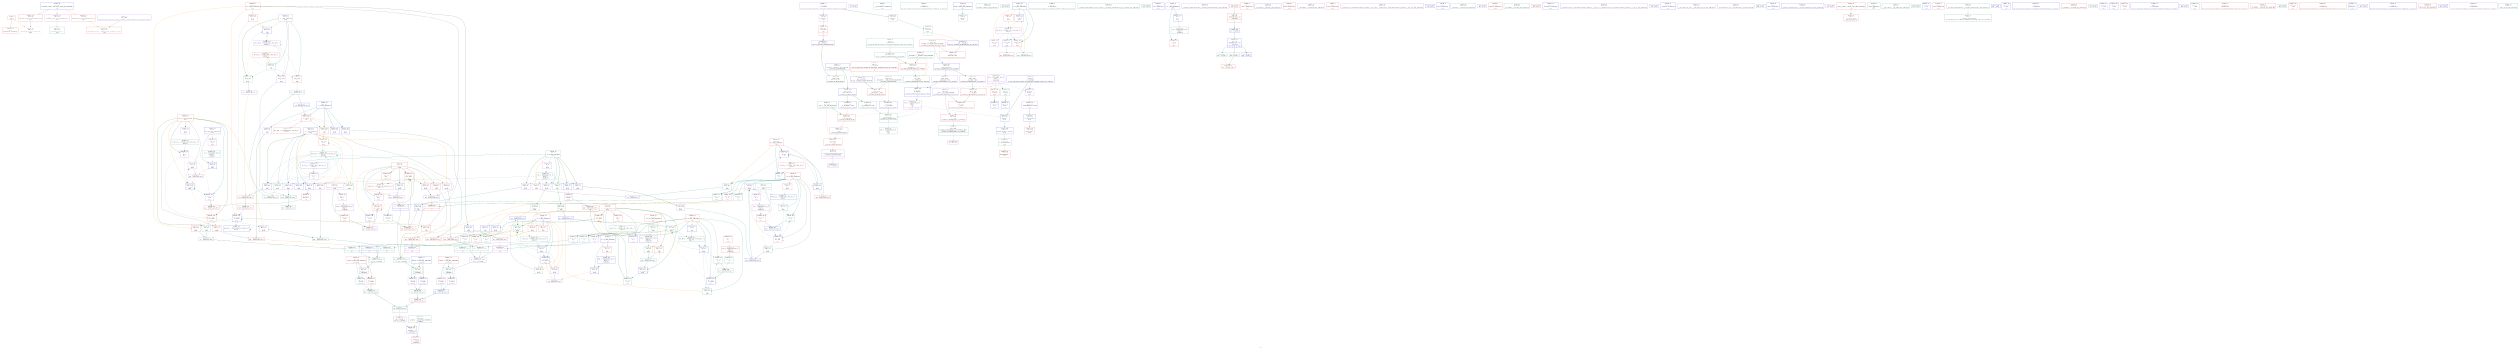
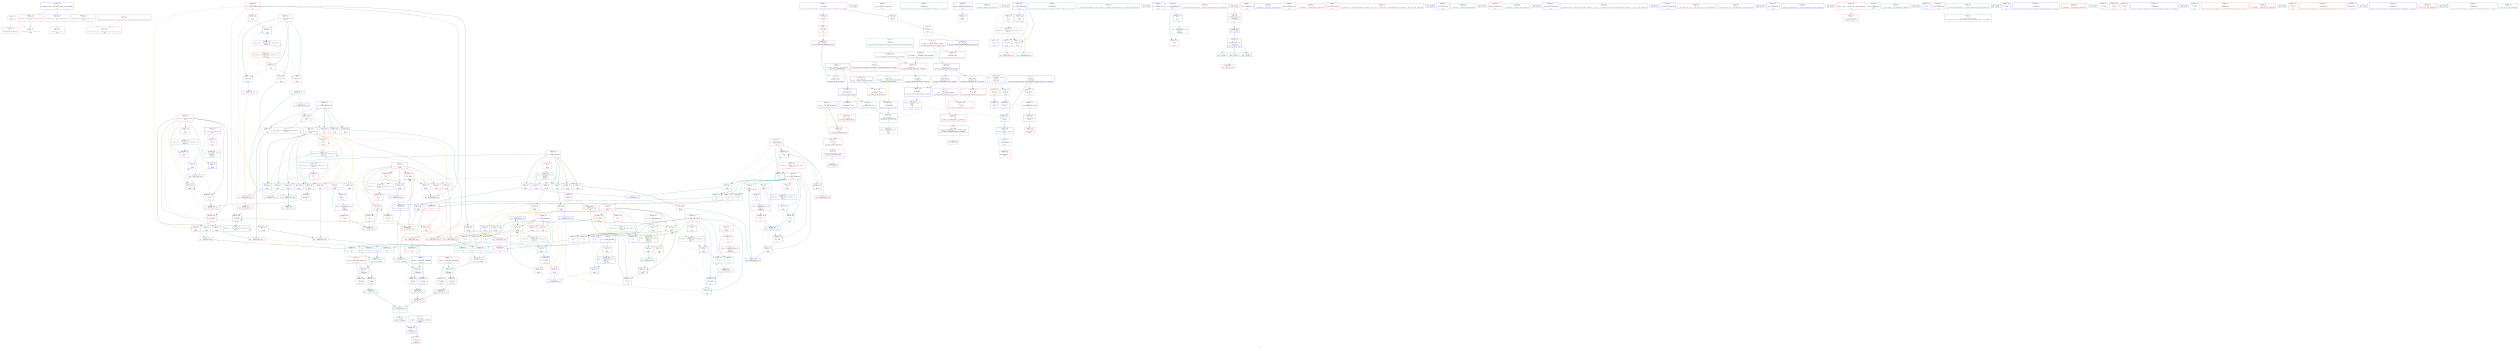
(836, 111) -> (833, 117)
none -> (727, 228)
